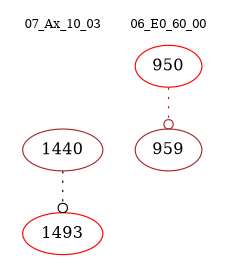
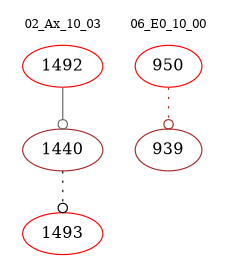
(63, 25) -> (63, 25)
(169, 25) -> (169, 25)
none -> (63, 66)
(169, 150) -> (169, 150)
